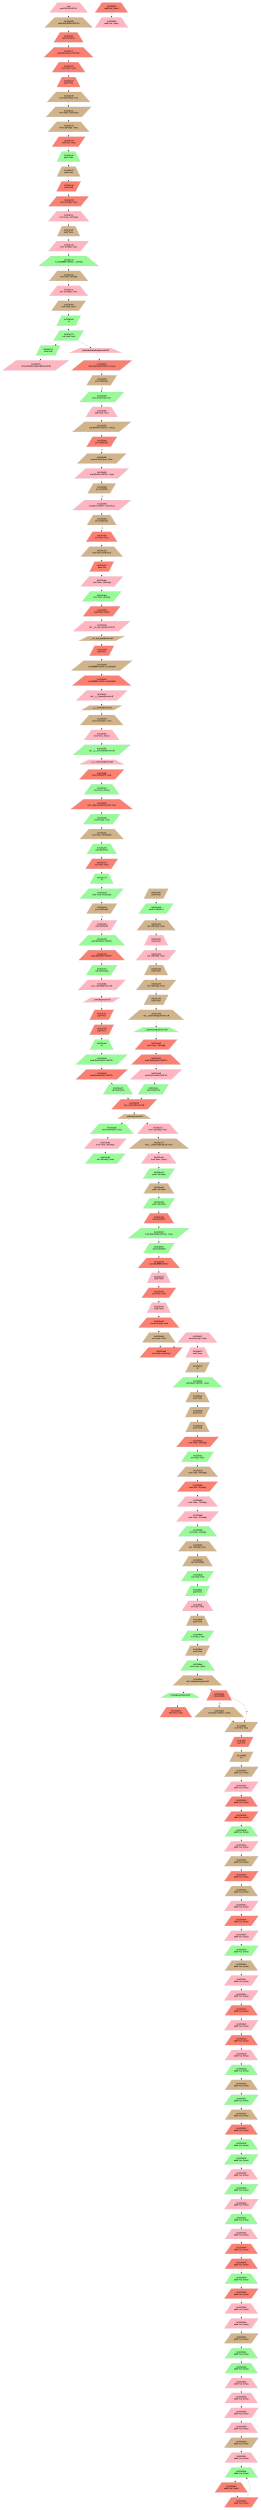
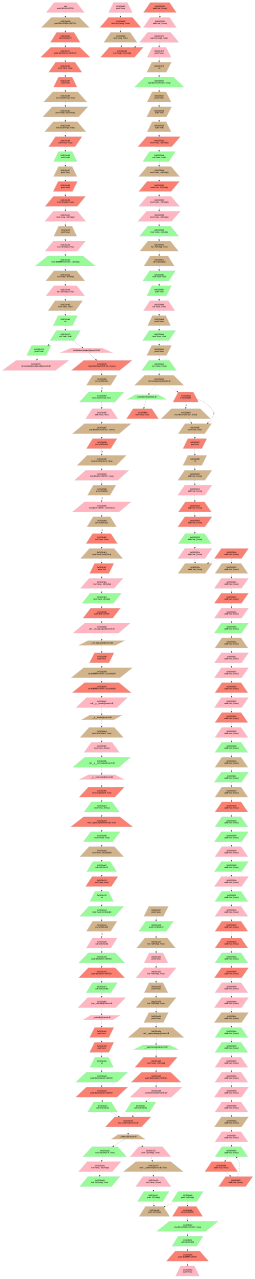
(159, 1195) -> (171, 1204)
(159, 1293) -> none
(241, 1868) -> (214, 561)
